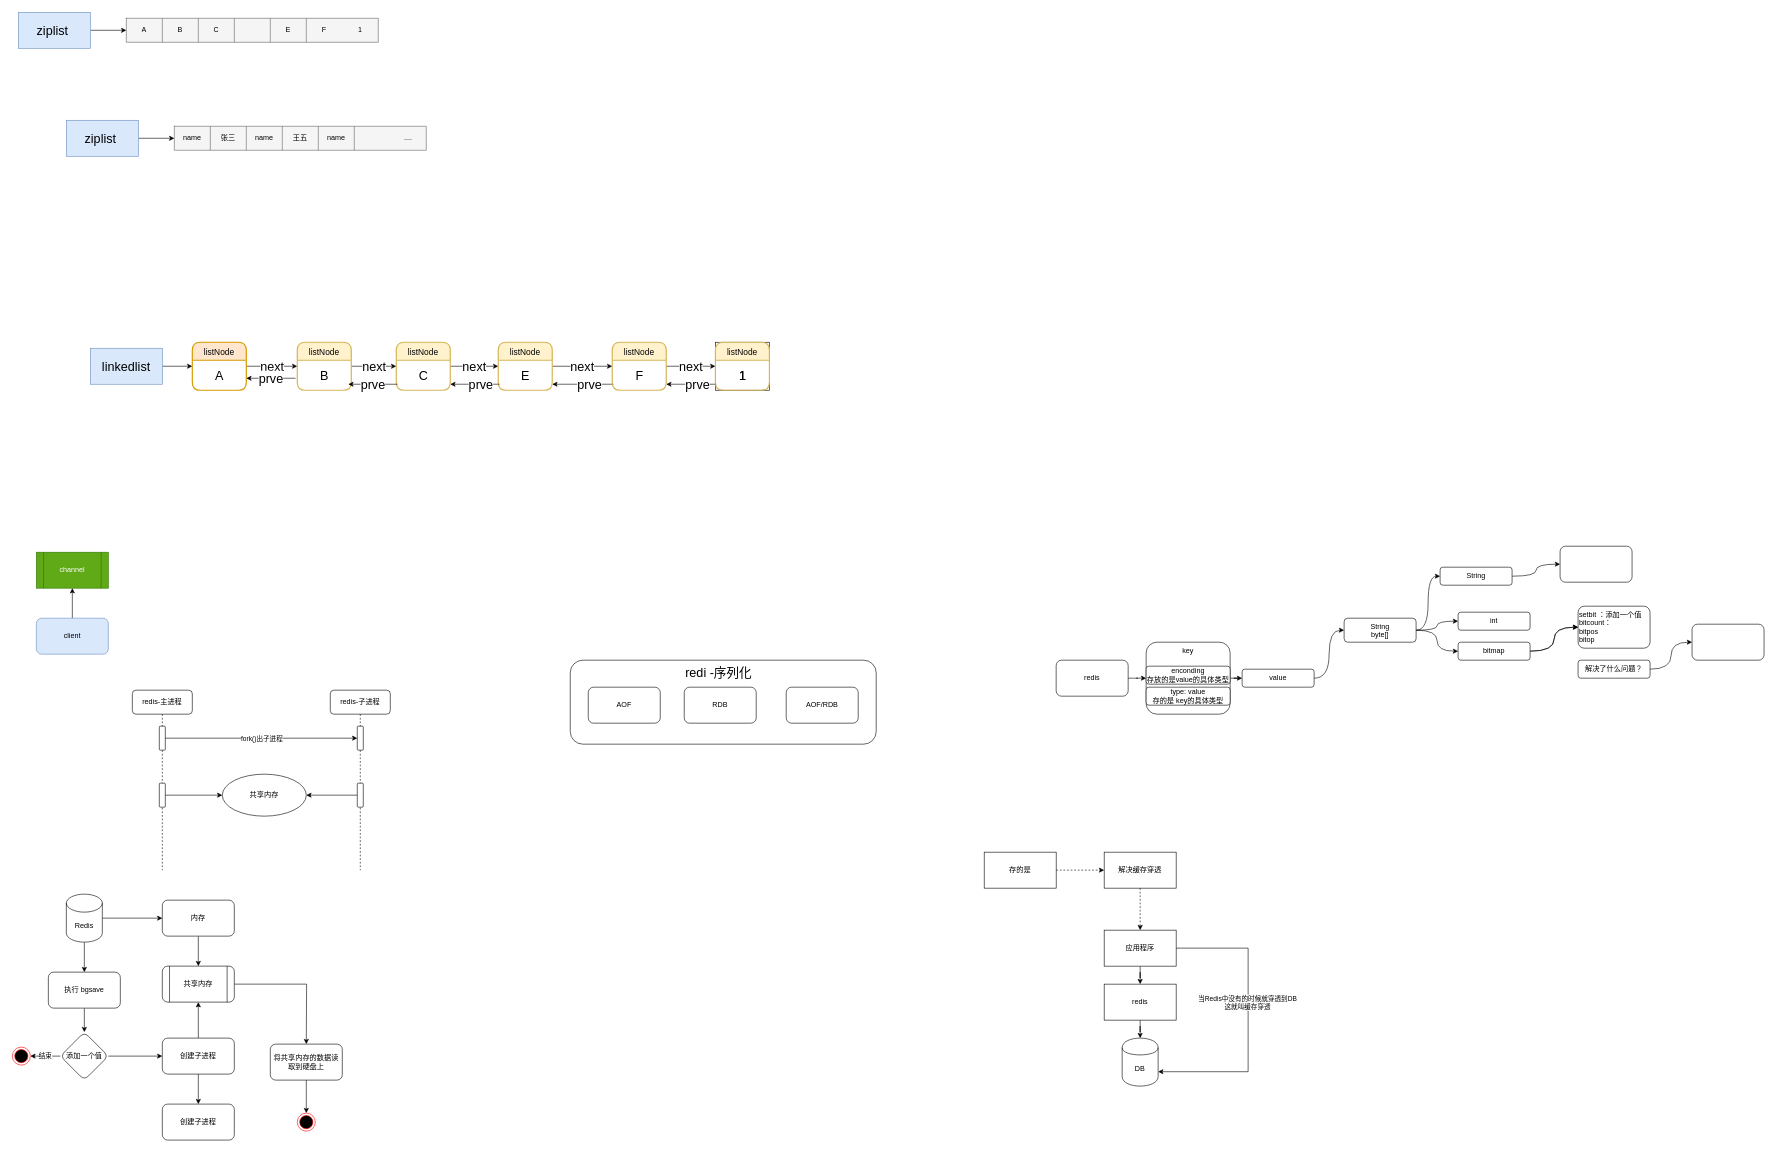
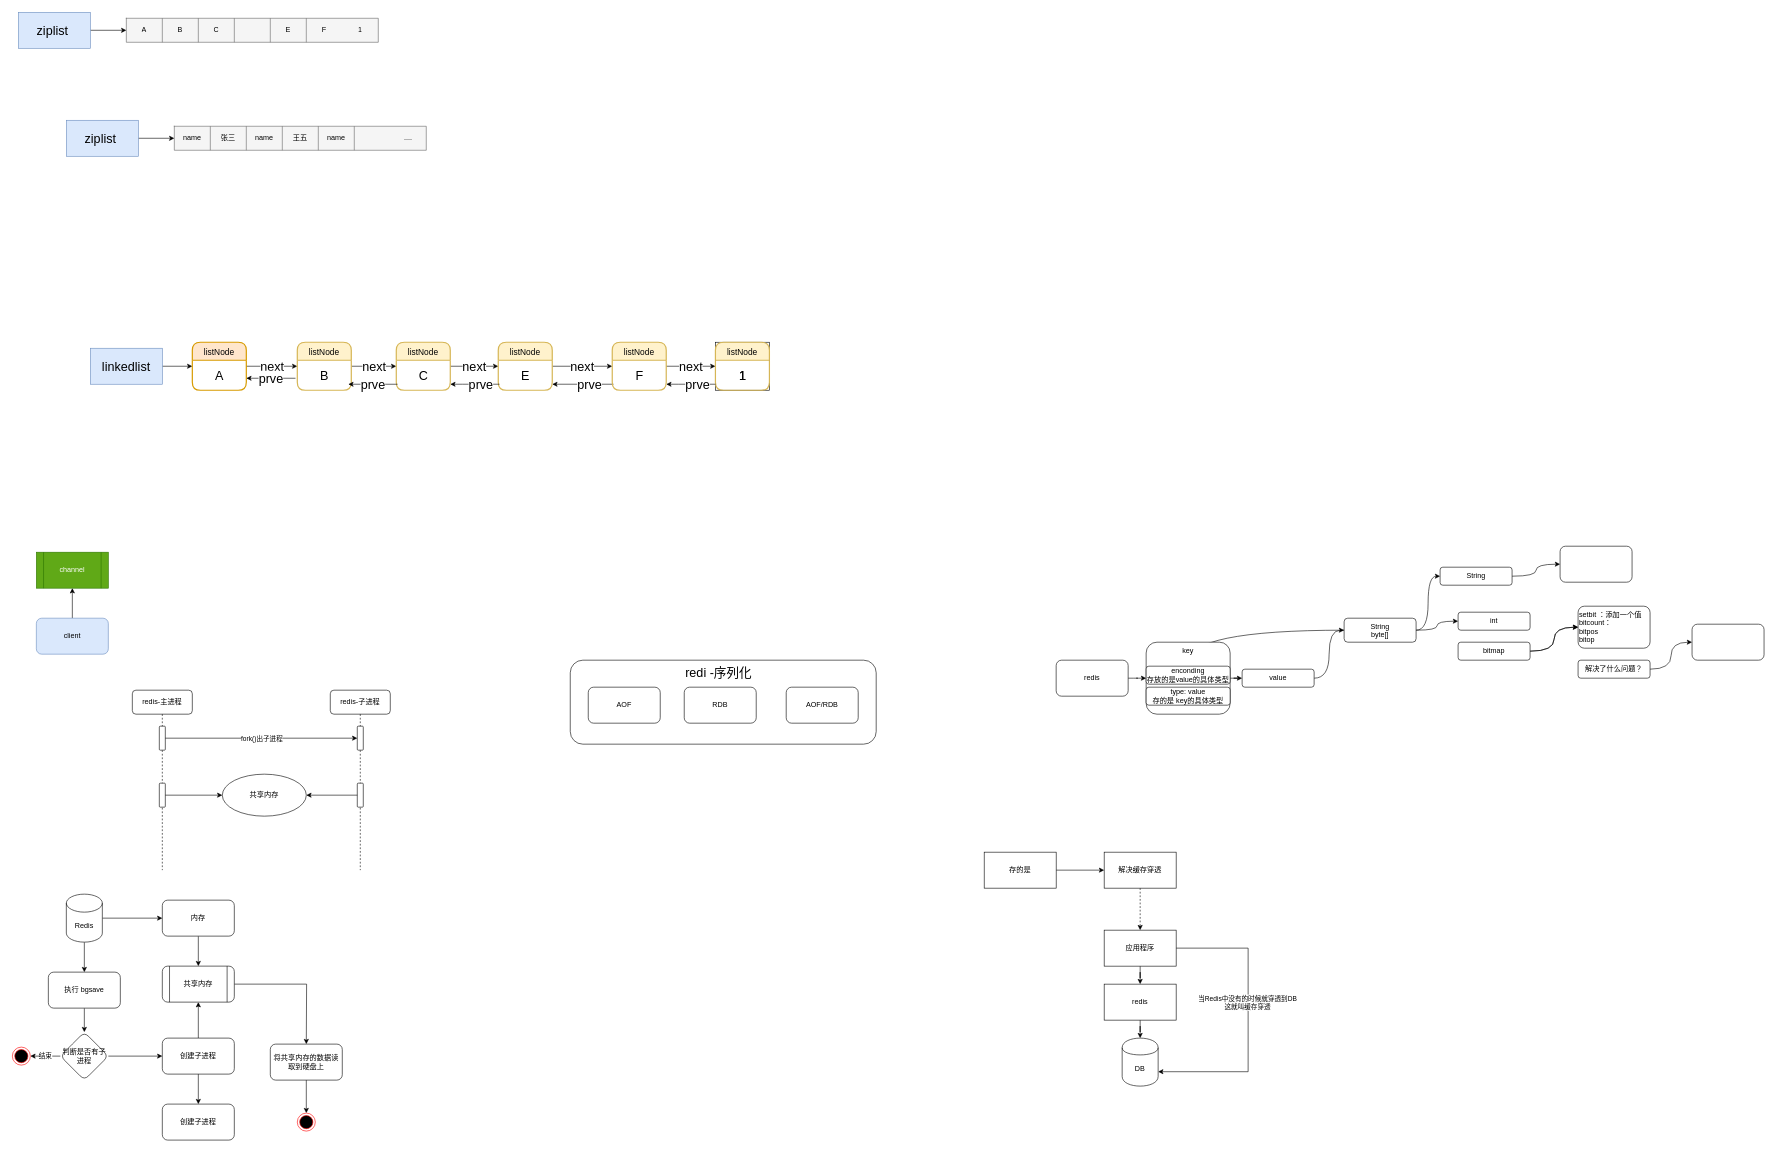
(1437, 642) -> (1273, 633)
(1078, 870) -> (1078, 870)
(84, 1056) -> (84, 1056)
